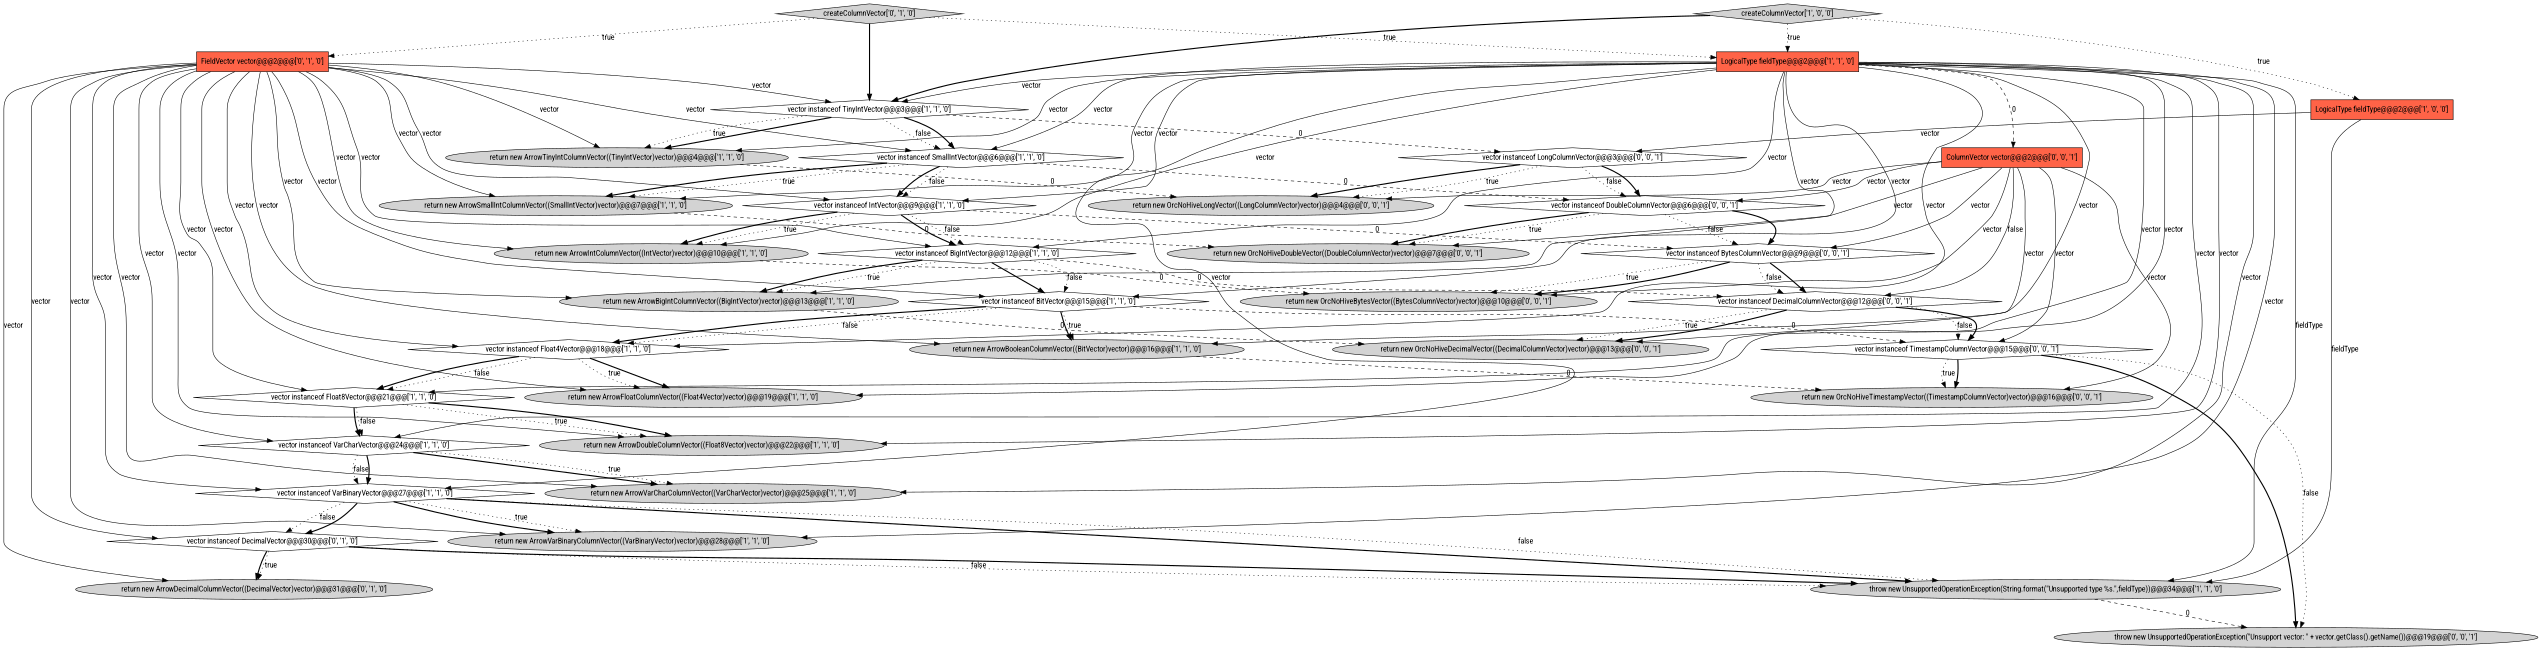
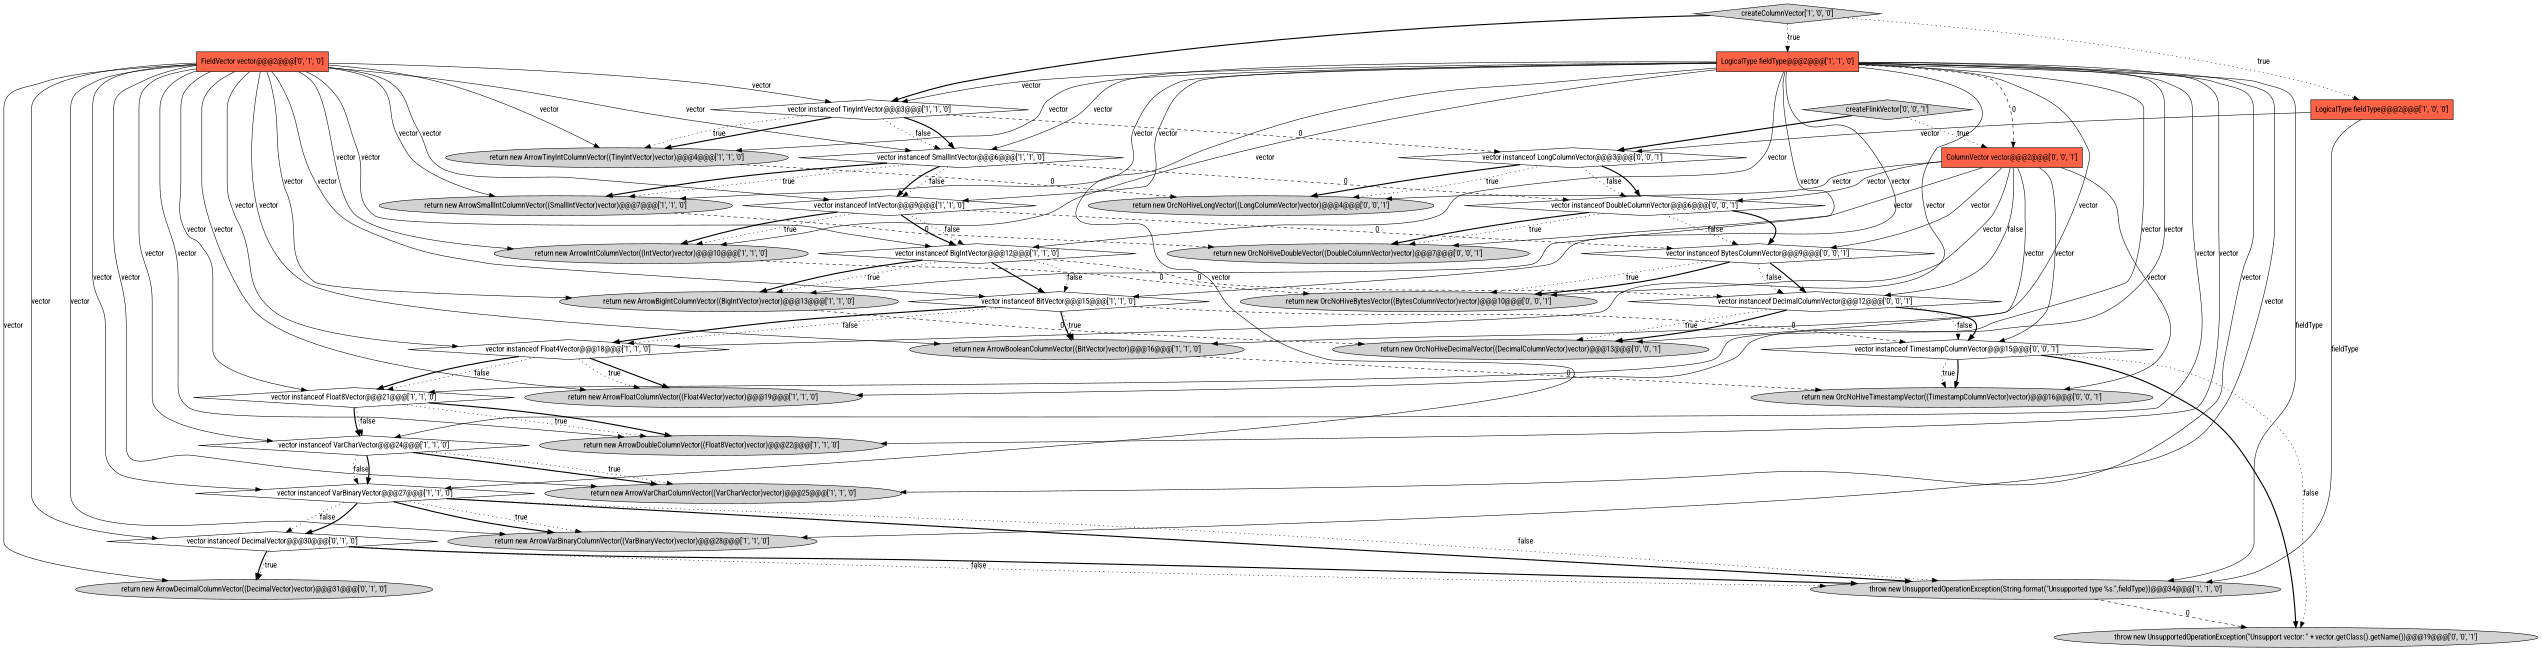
(870, 14) -> none
none -> (1887, 110)
